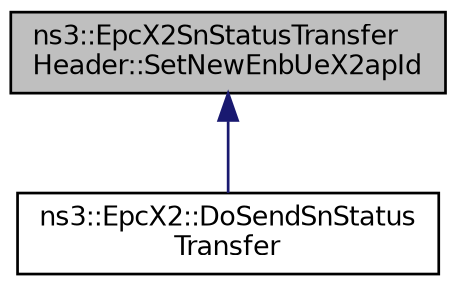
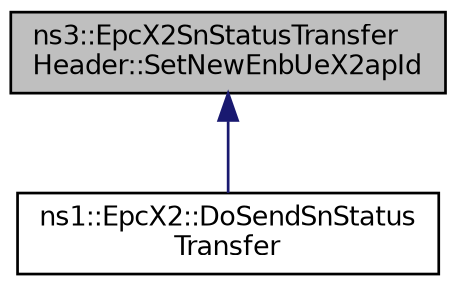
(228, 234) -> (228, 234)
